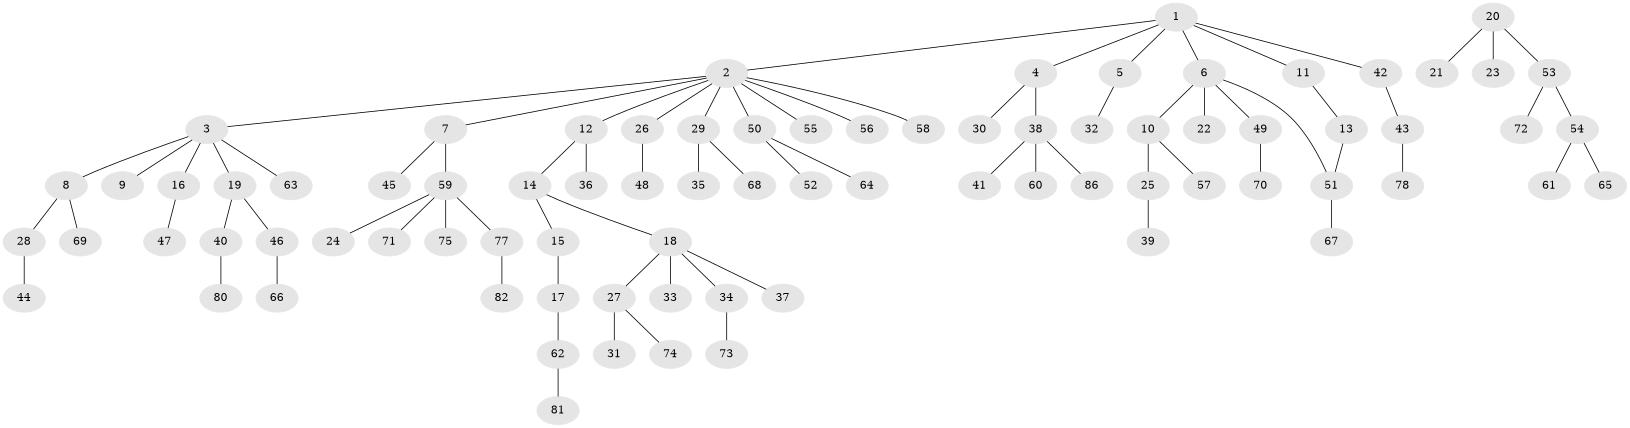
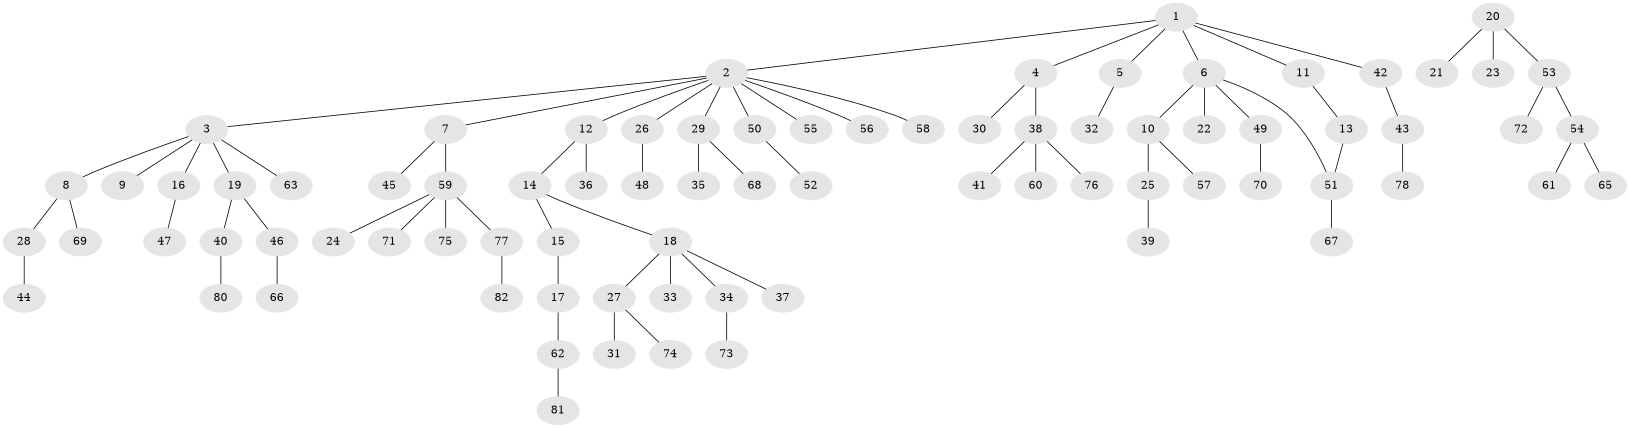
(867, 186) -> none
(1092, 186) -> (1092, 186)
